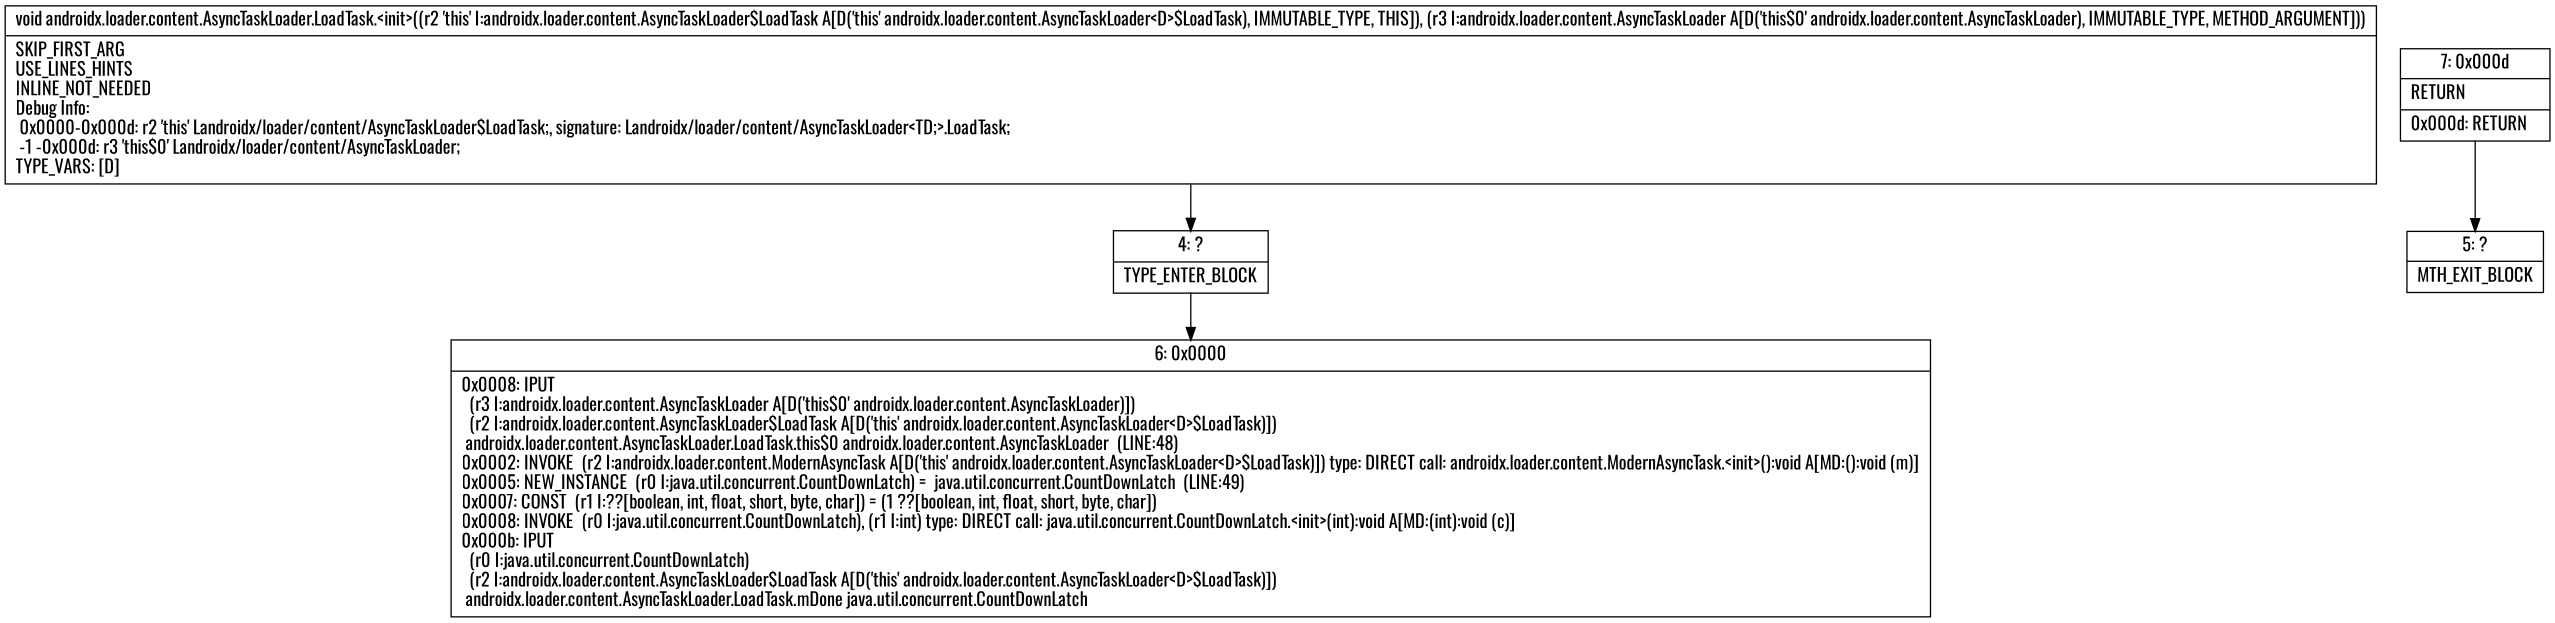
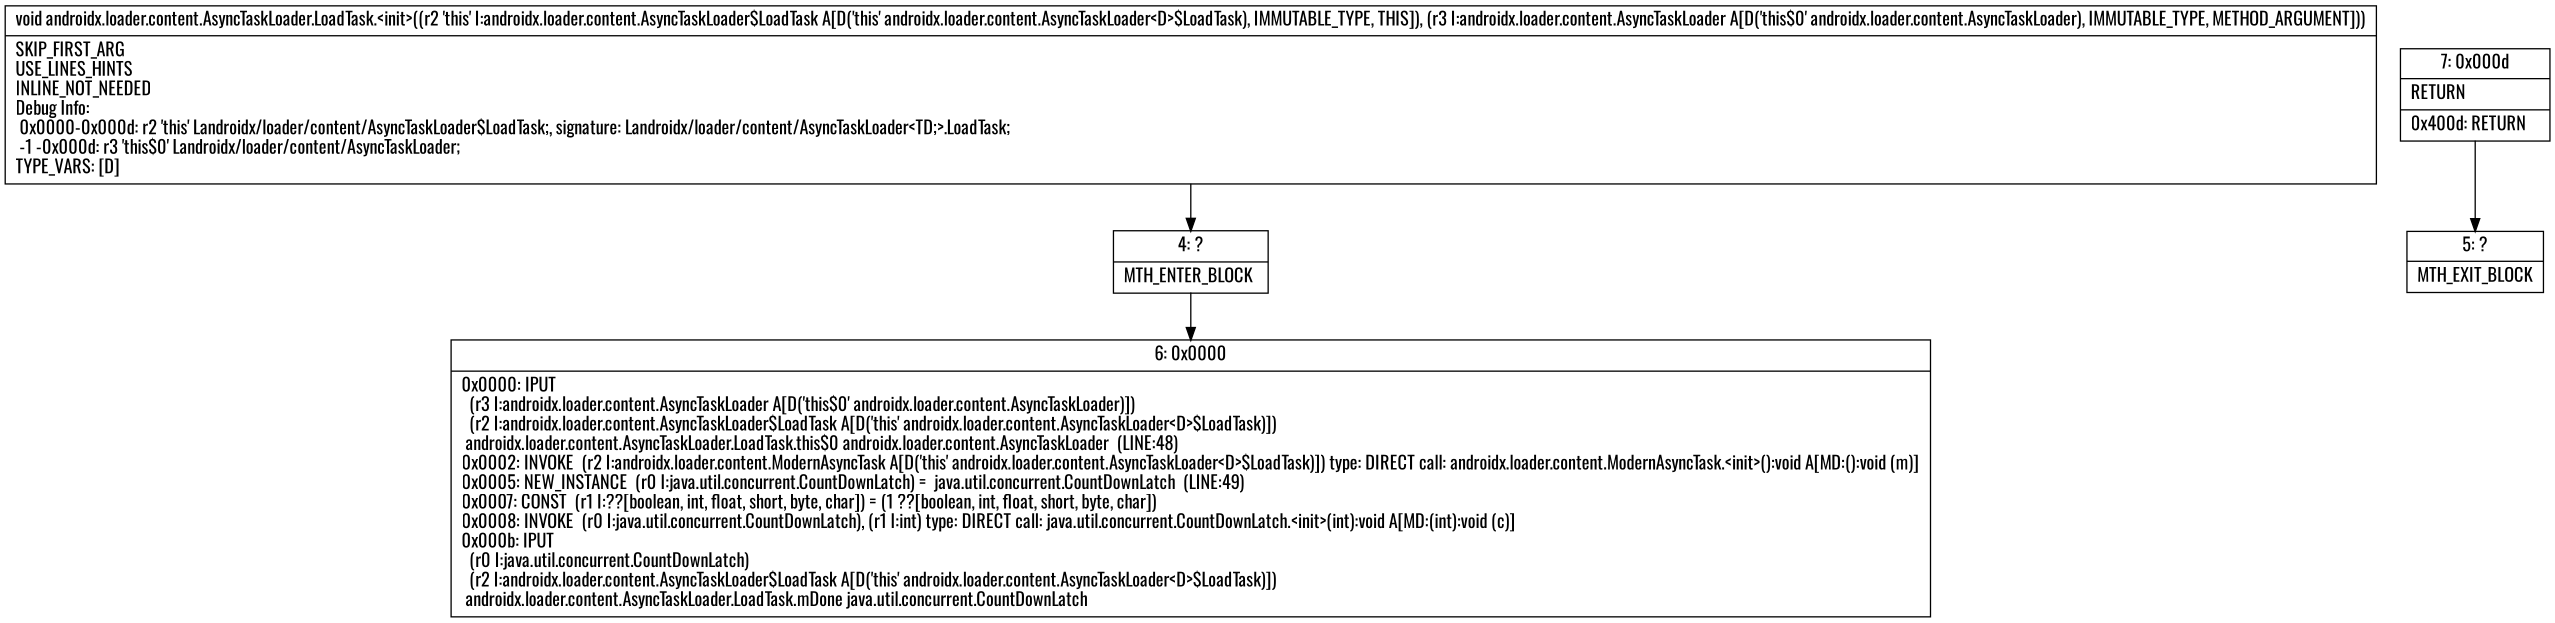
(2475, 125) -> (2475, 125)
(1191, 277) -> (1189, 277)
(513, 386) -> (513, 386)
